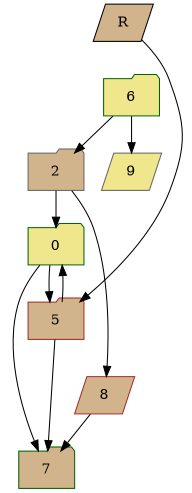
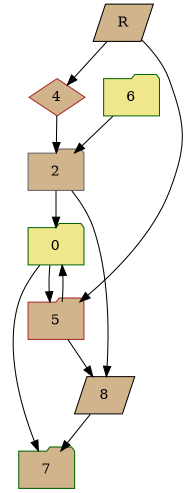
none -> (57, 97)
(132, 172) -> none
(52, 390) -> (78, 354)
(105, 395) -> (105, 395)
